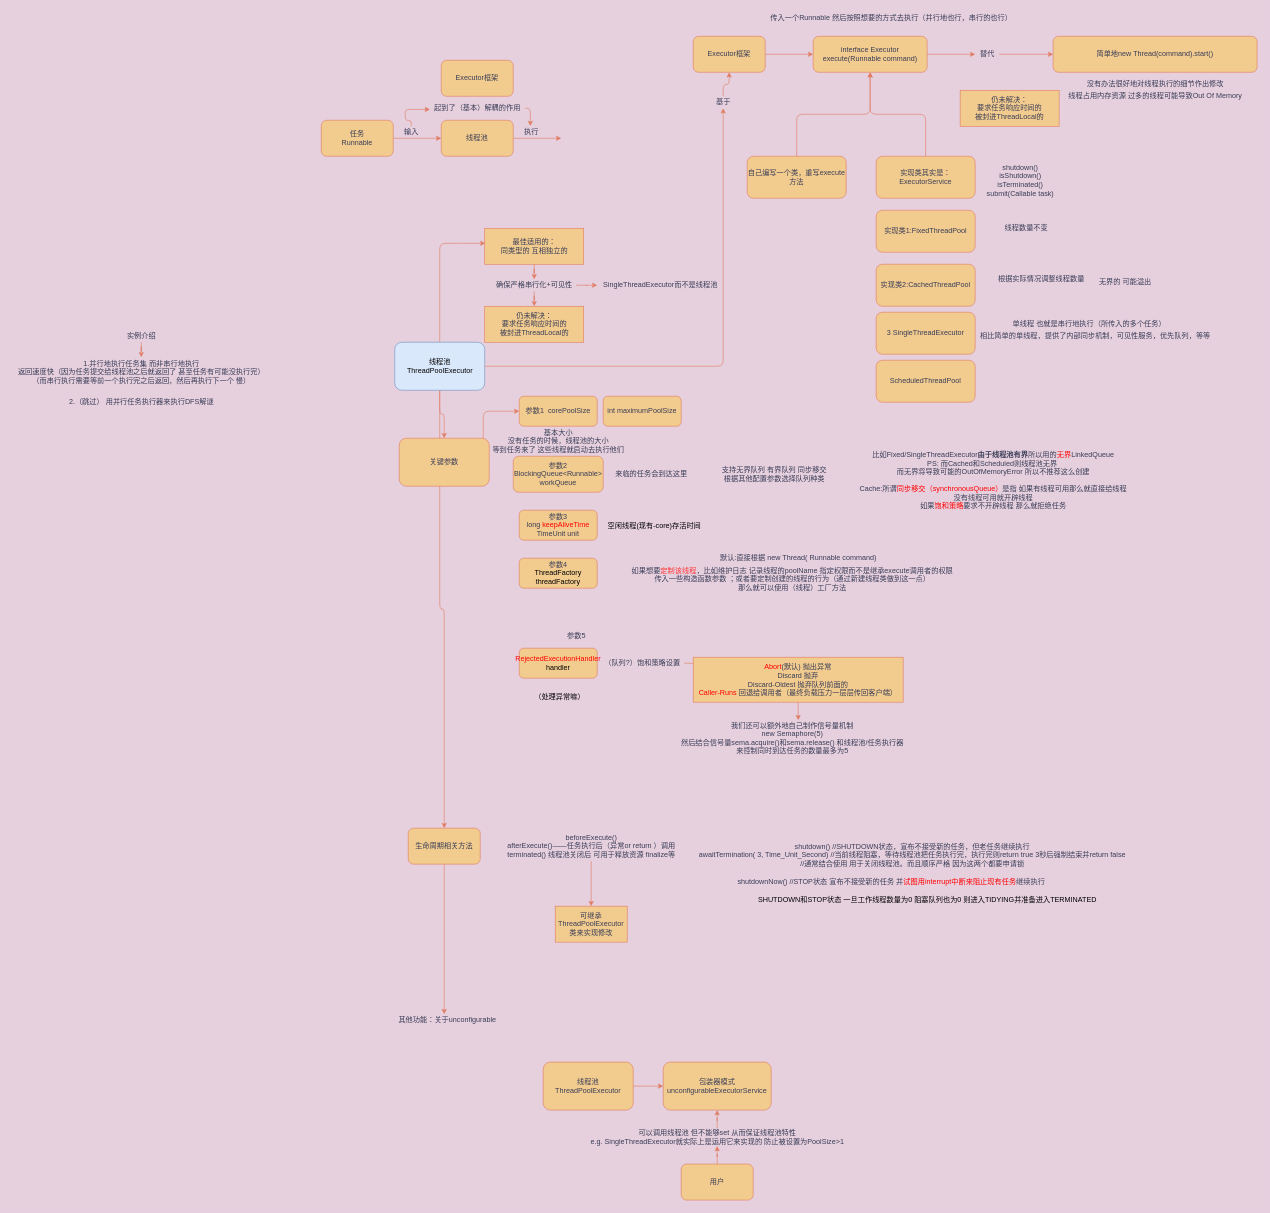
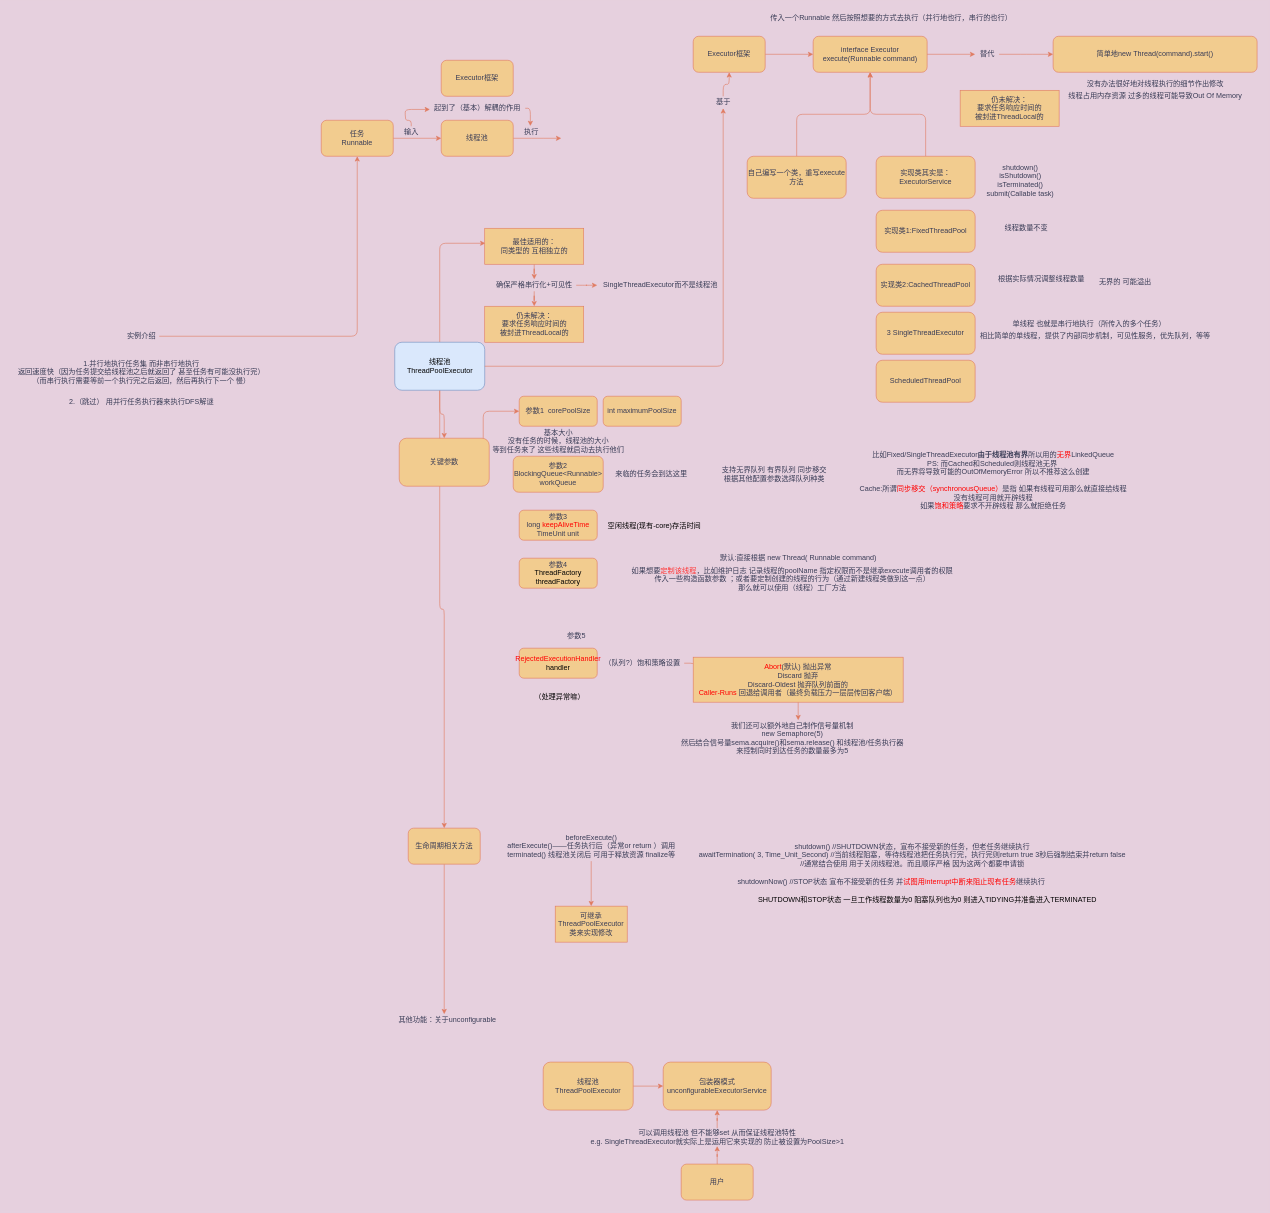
(141, 349) -> (356, 335)
